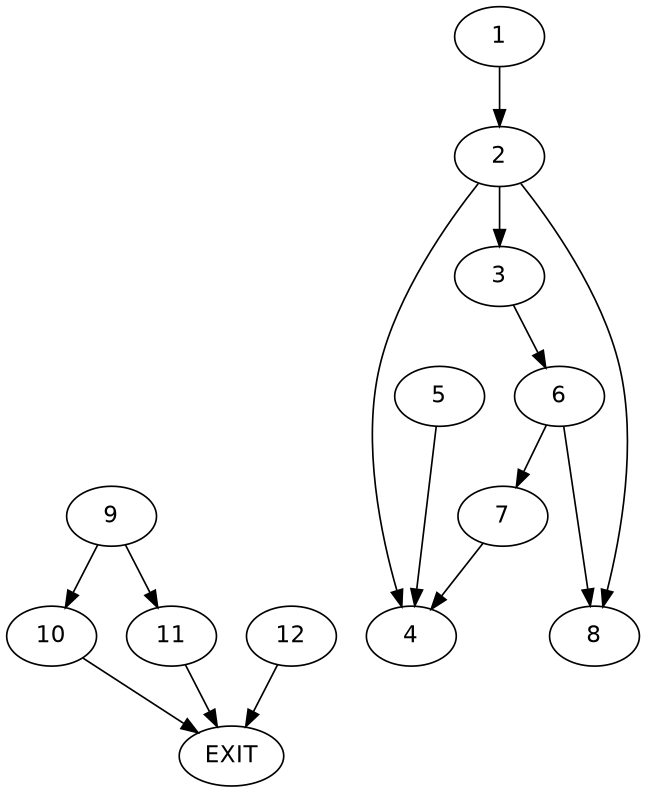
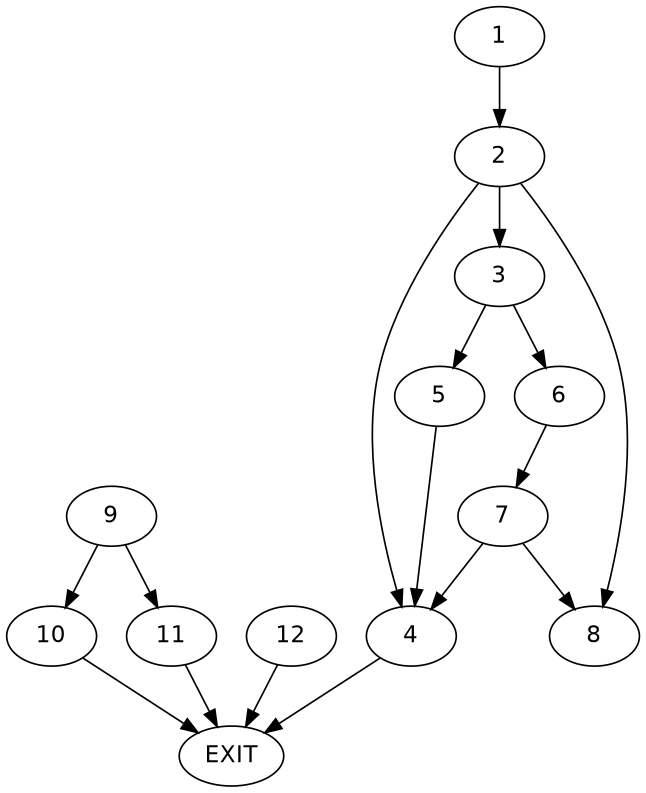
none -> (473, 329)
(576, 508) -> (544, 570)
none -> (330, 691)
